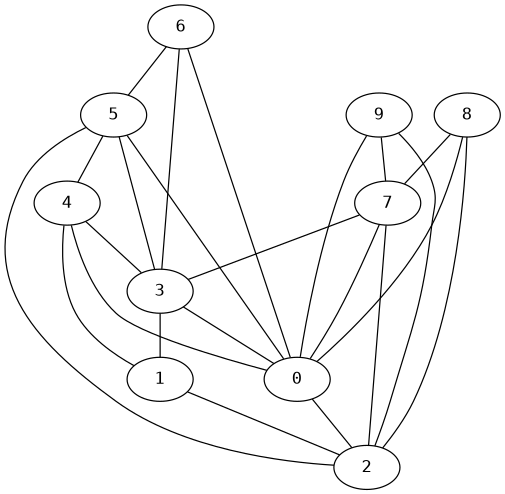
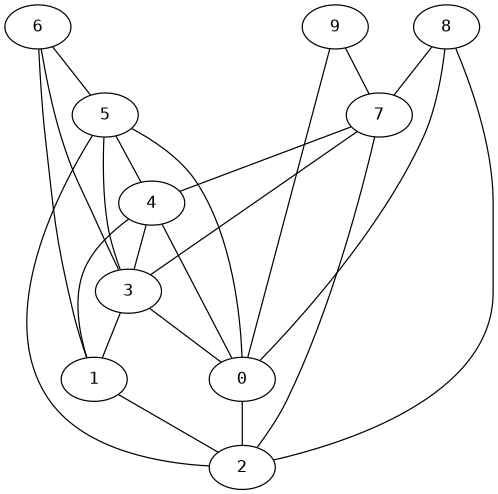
(239, 203) -> (51, 189)
(422, 287) -> none
(348, 293) -> (265, 159)
